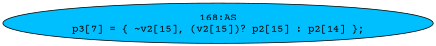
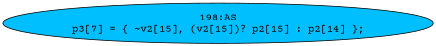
(218, 23) -> (218, 23)
